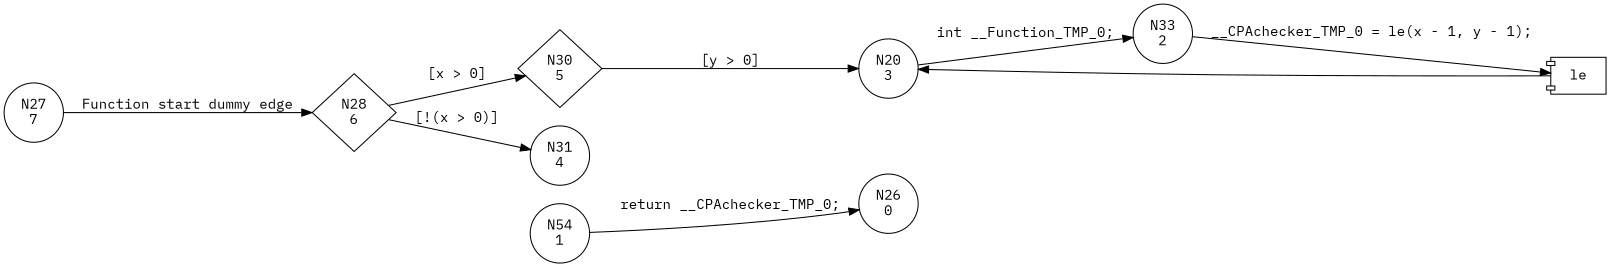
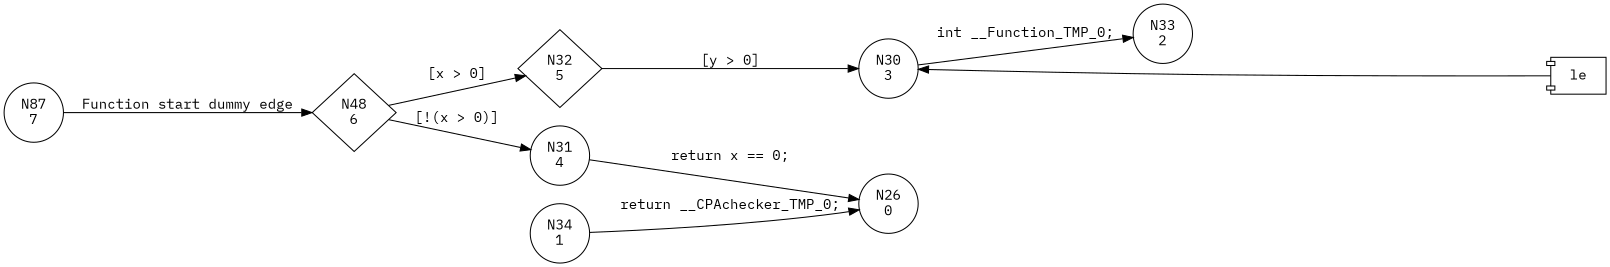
(1367, 54) -> none
(560, 69) -> (560, 69)
(888, 69) -> (888, 69)
(34, 113) -> (34, 113)
(354, 113) -> (354, 113)
none -> (719, 179)
(560, 233) -> (560, 233)
